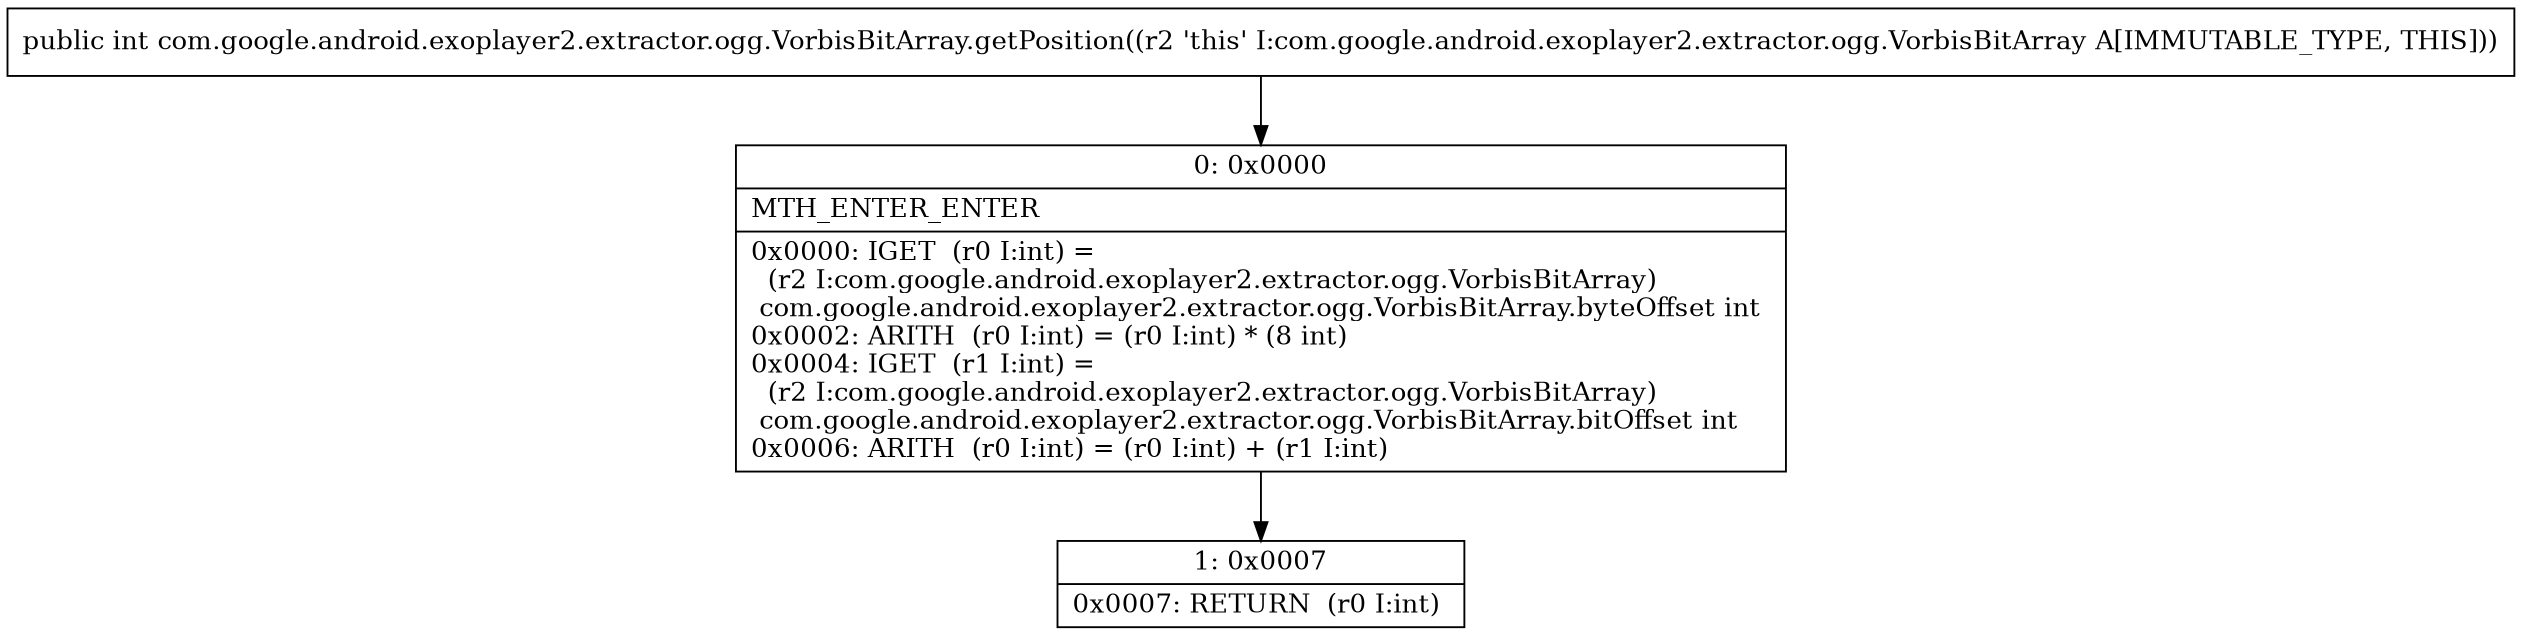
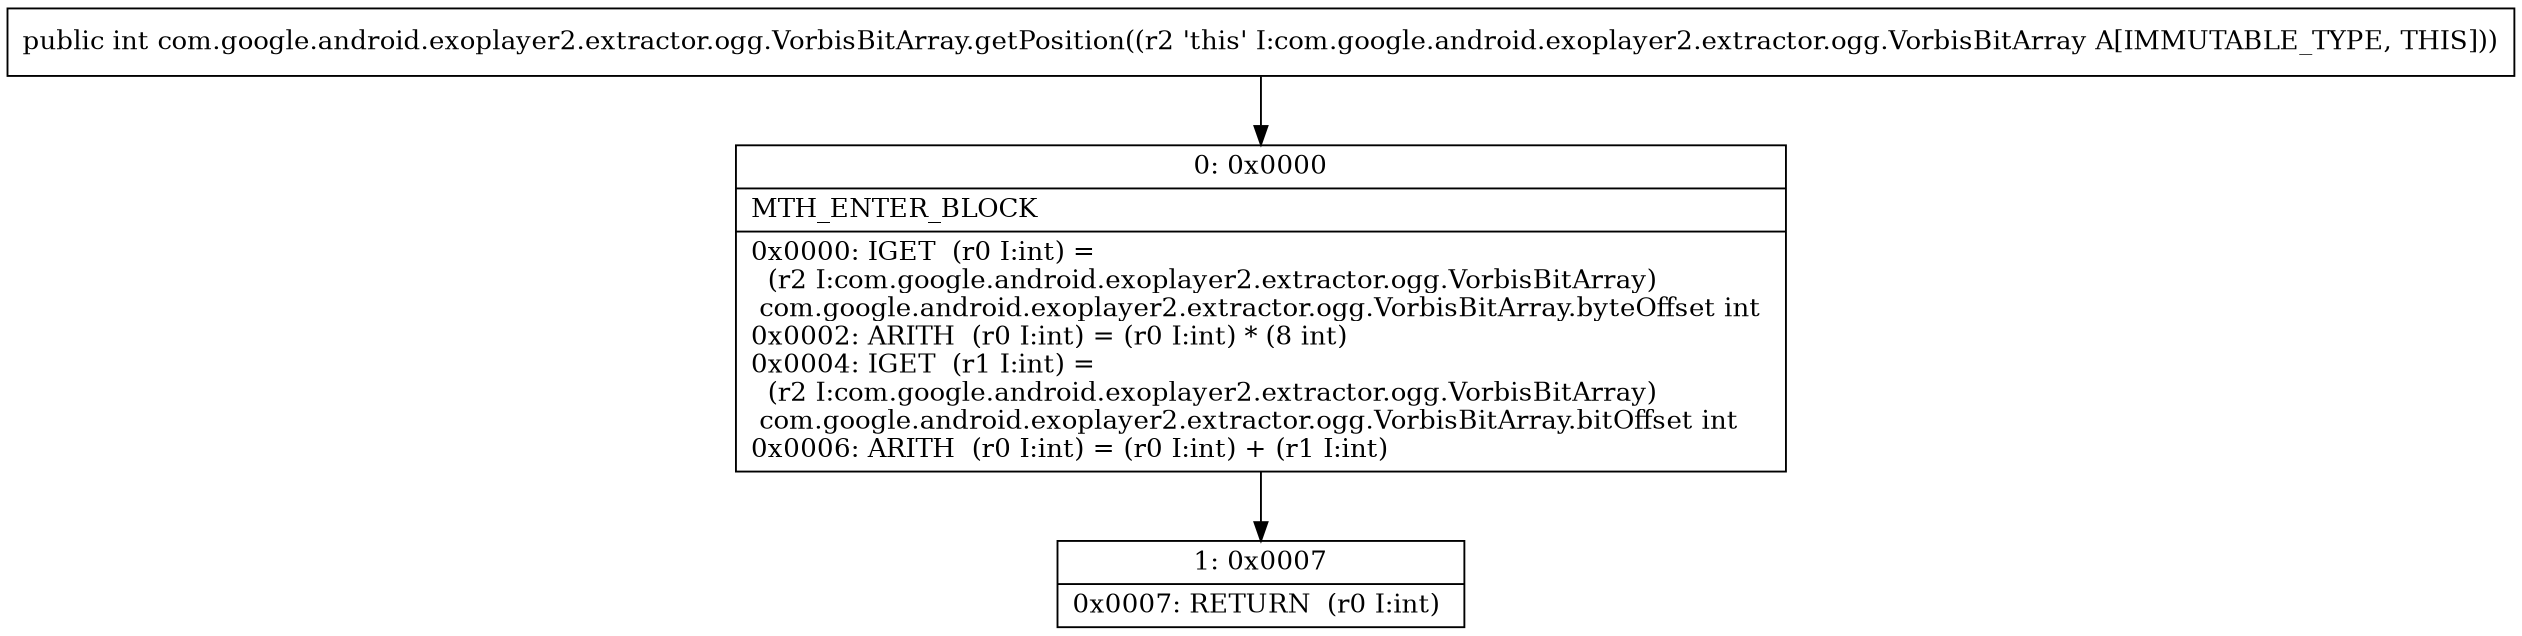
(895, 209) -> (895, 209)
